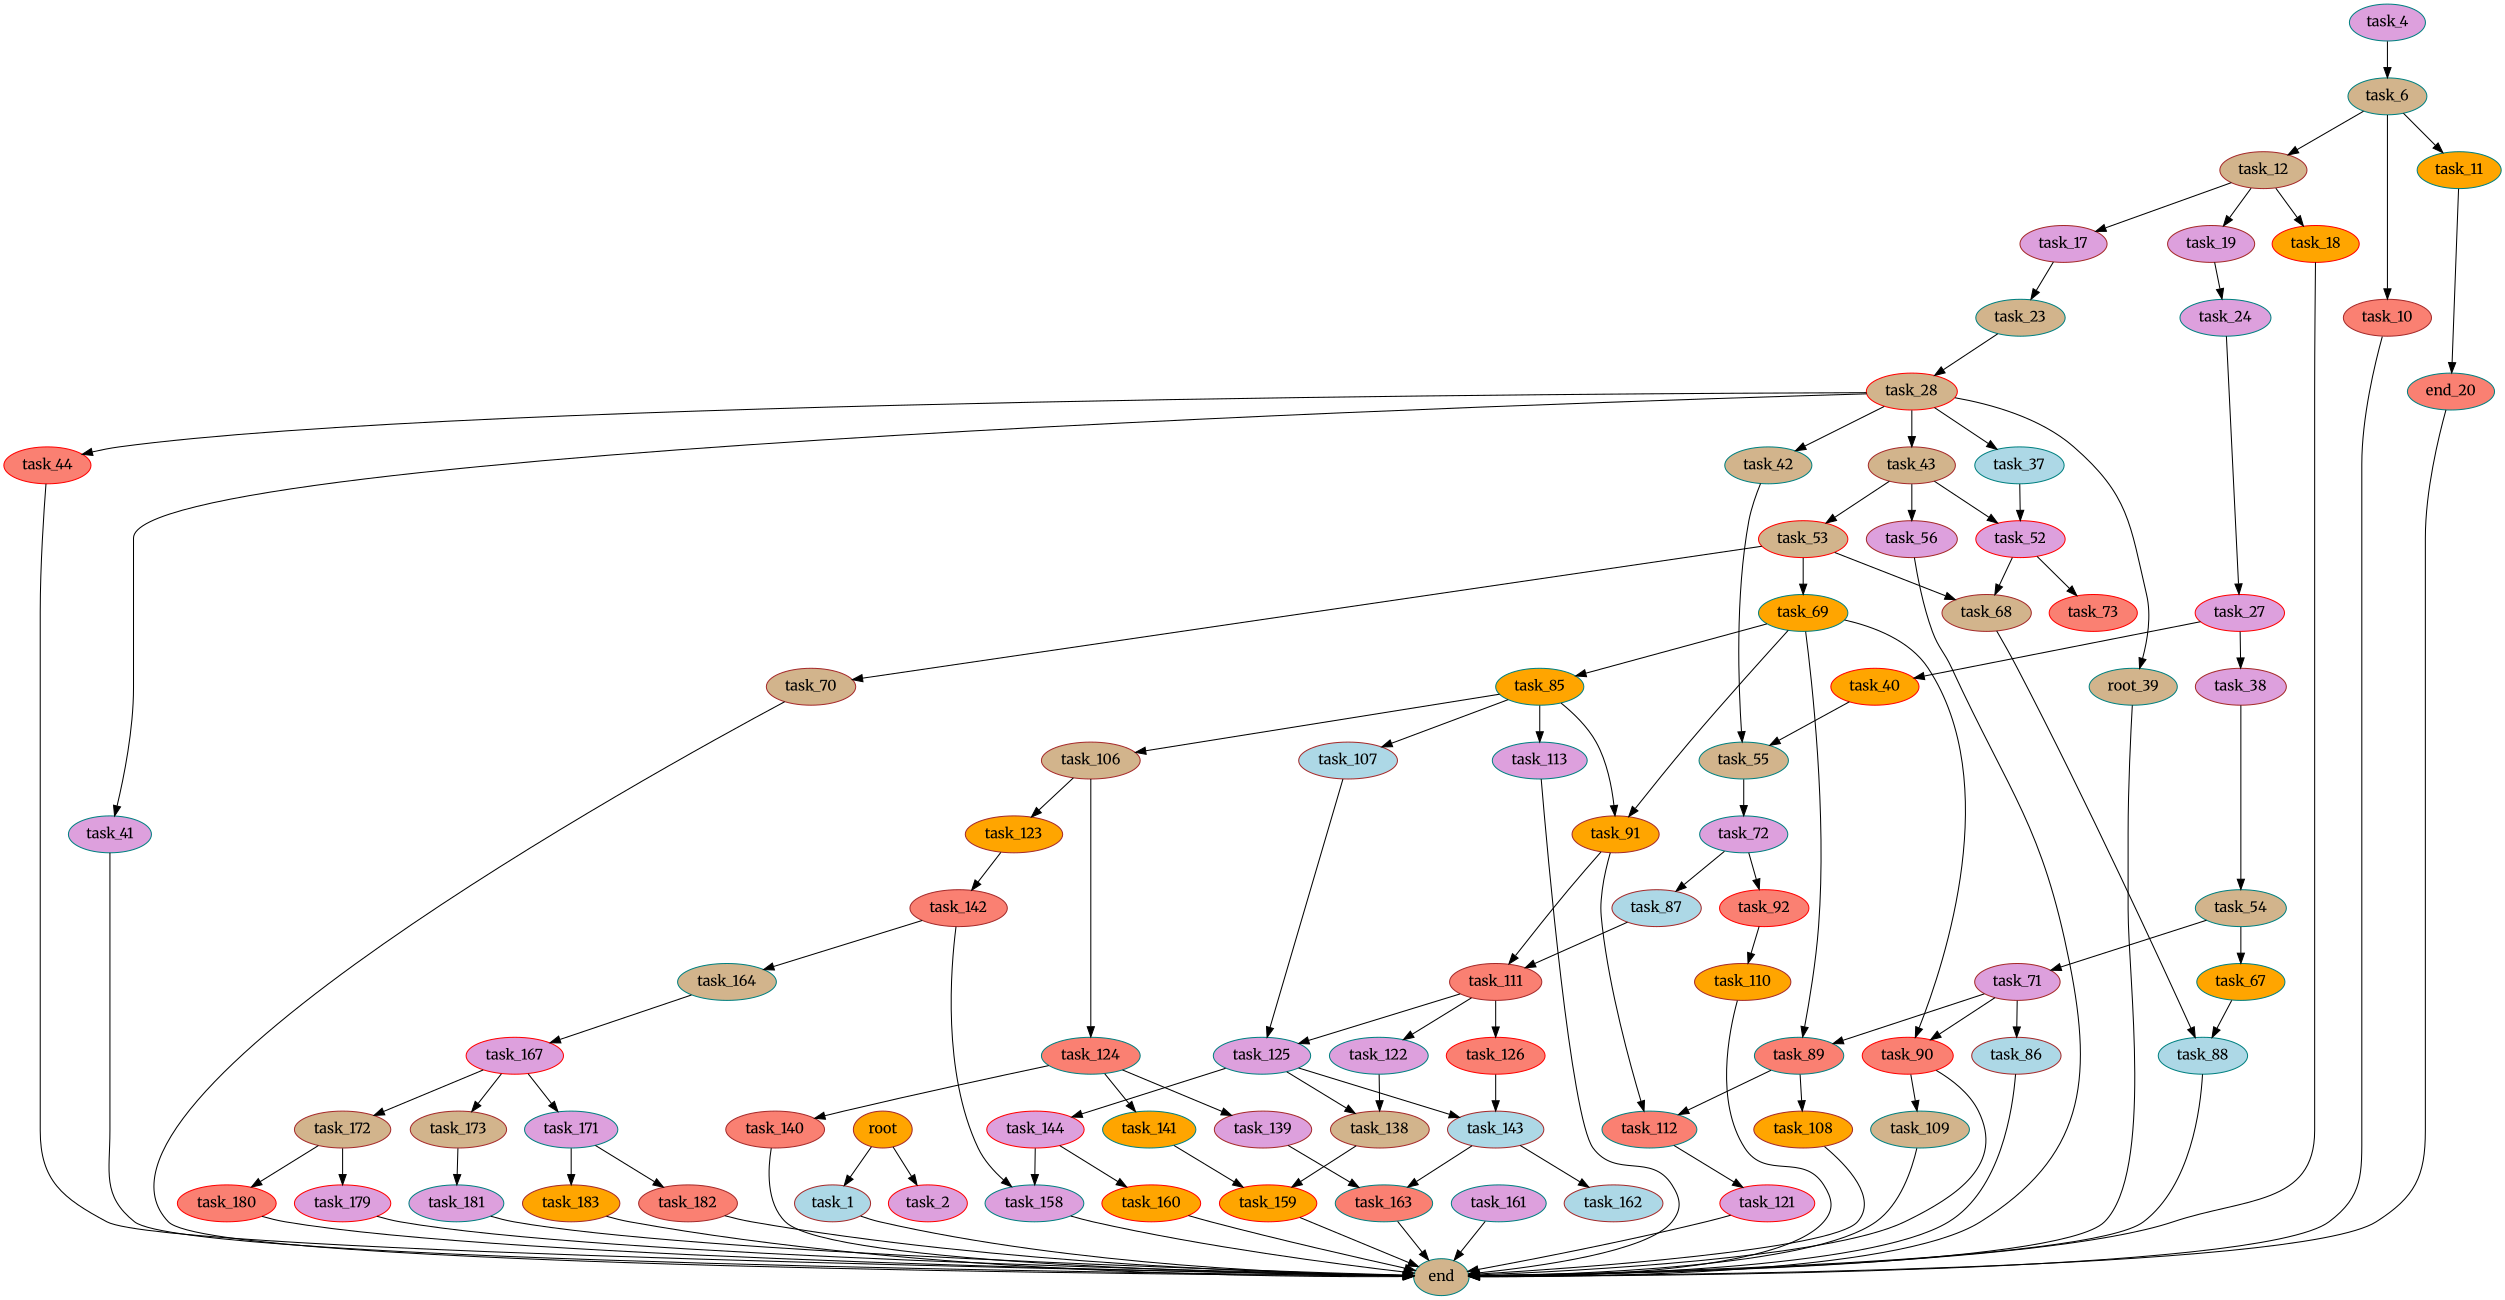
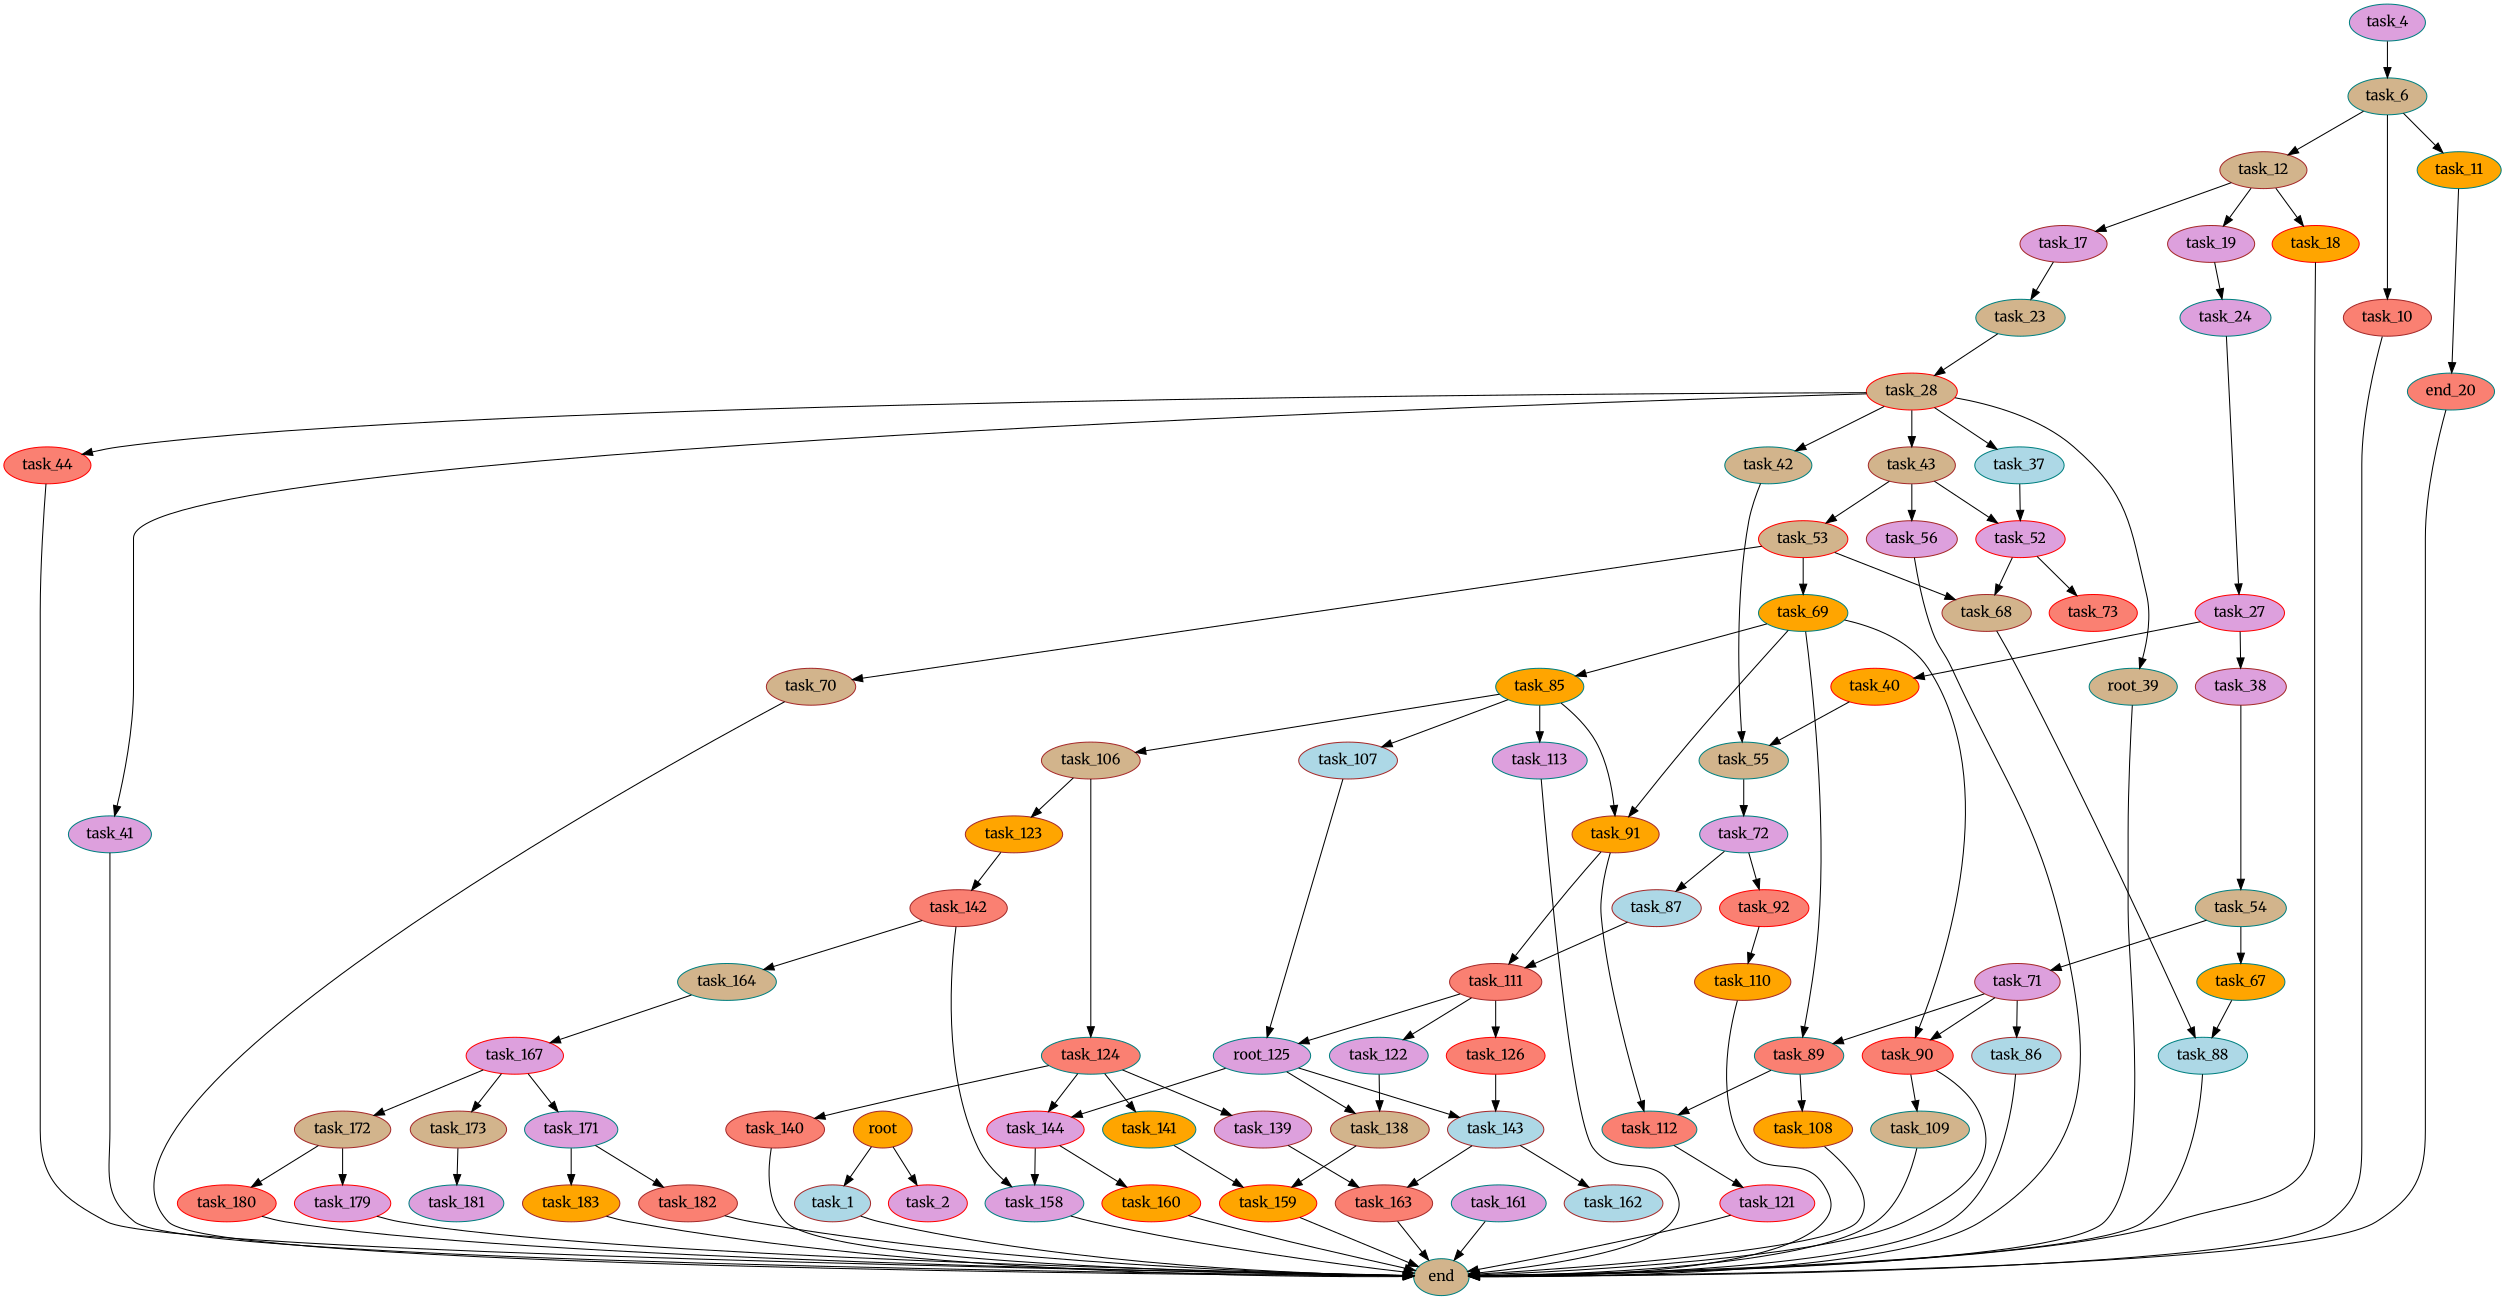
(1262, 1056) -> (1262, 1056)
none -> (1066, 1089)
(1384, 1203) -> (1384, 1203)
(718, 1244) -> none
